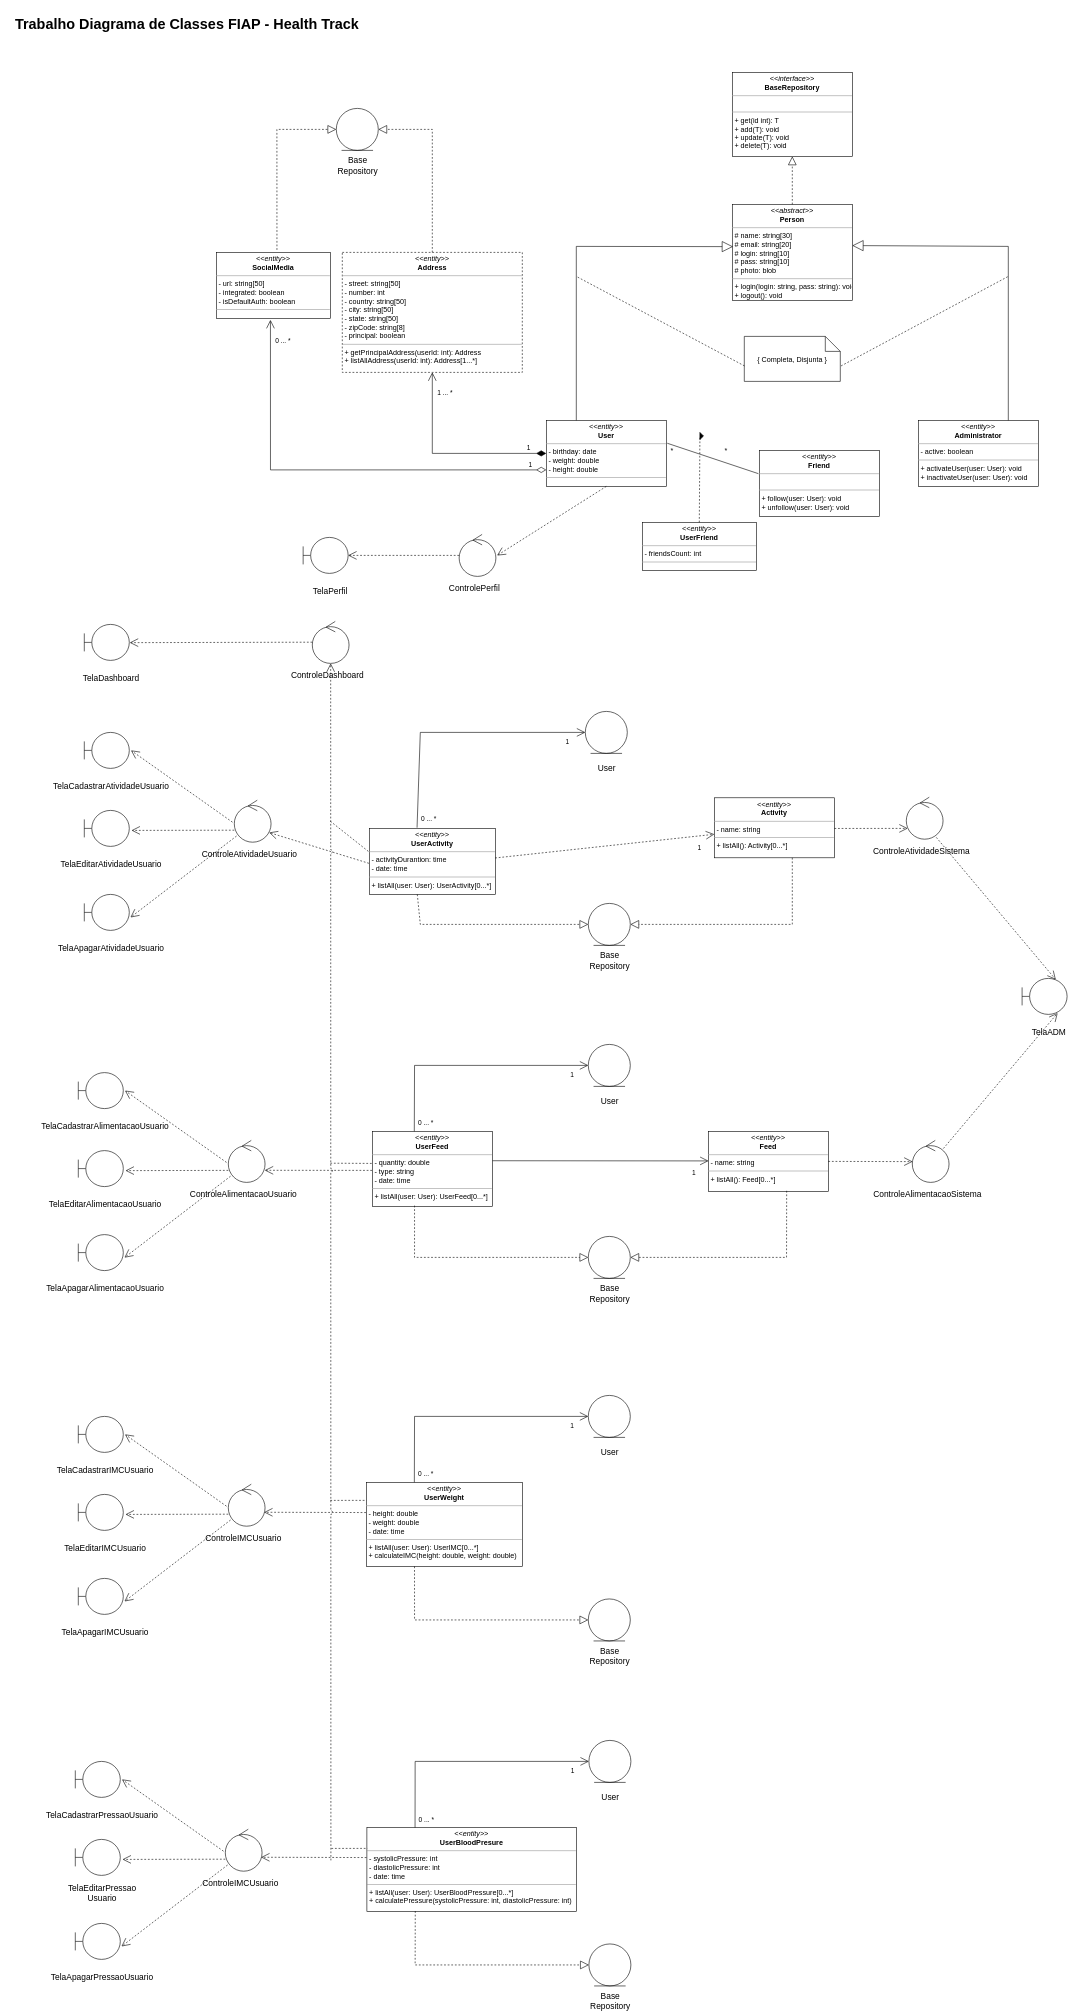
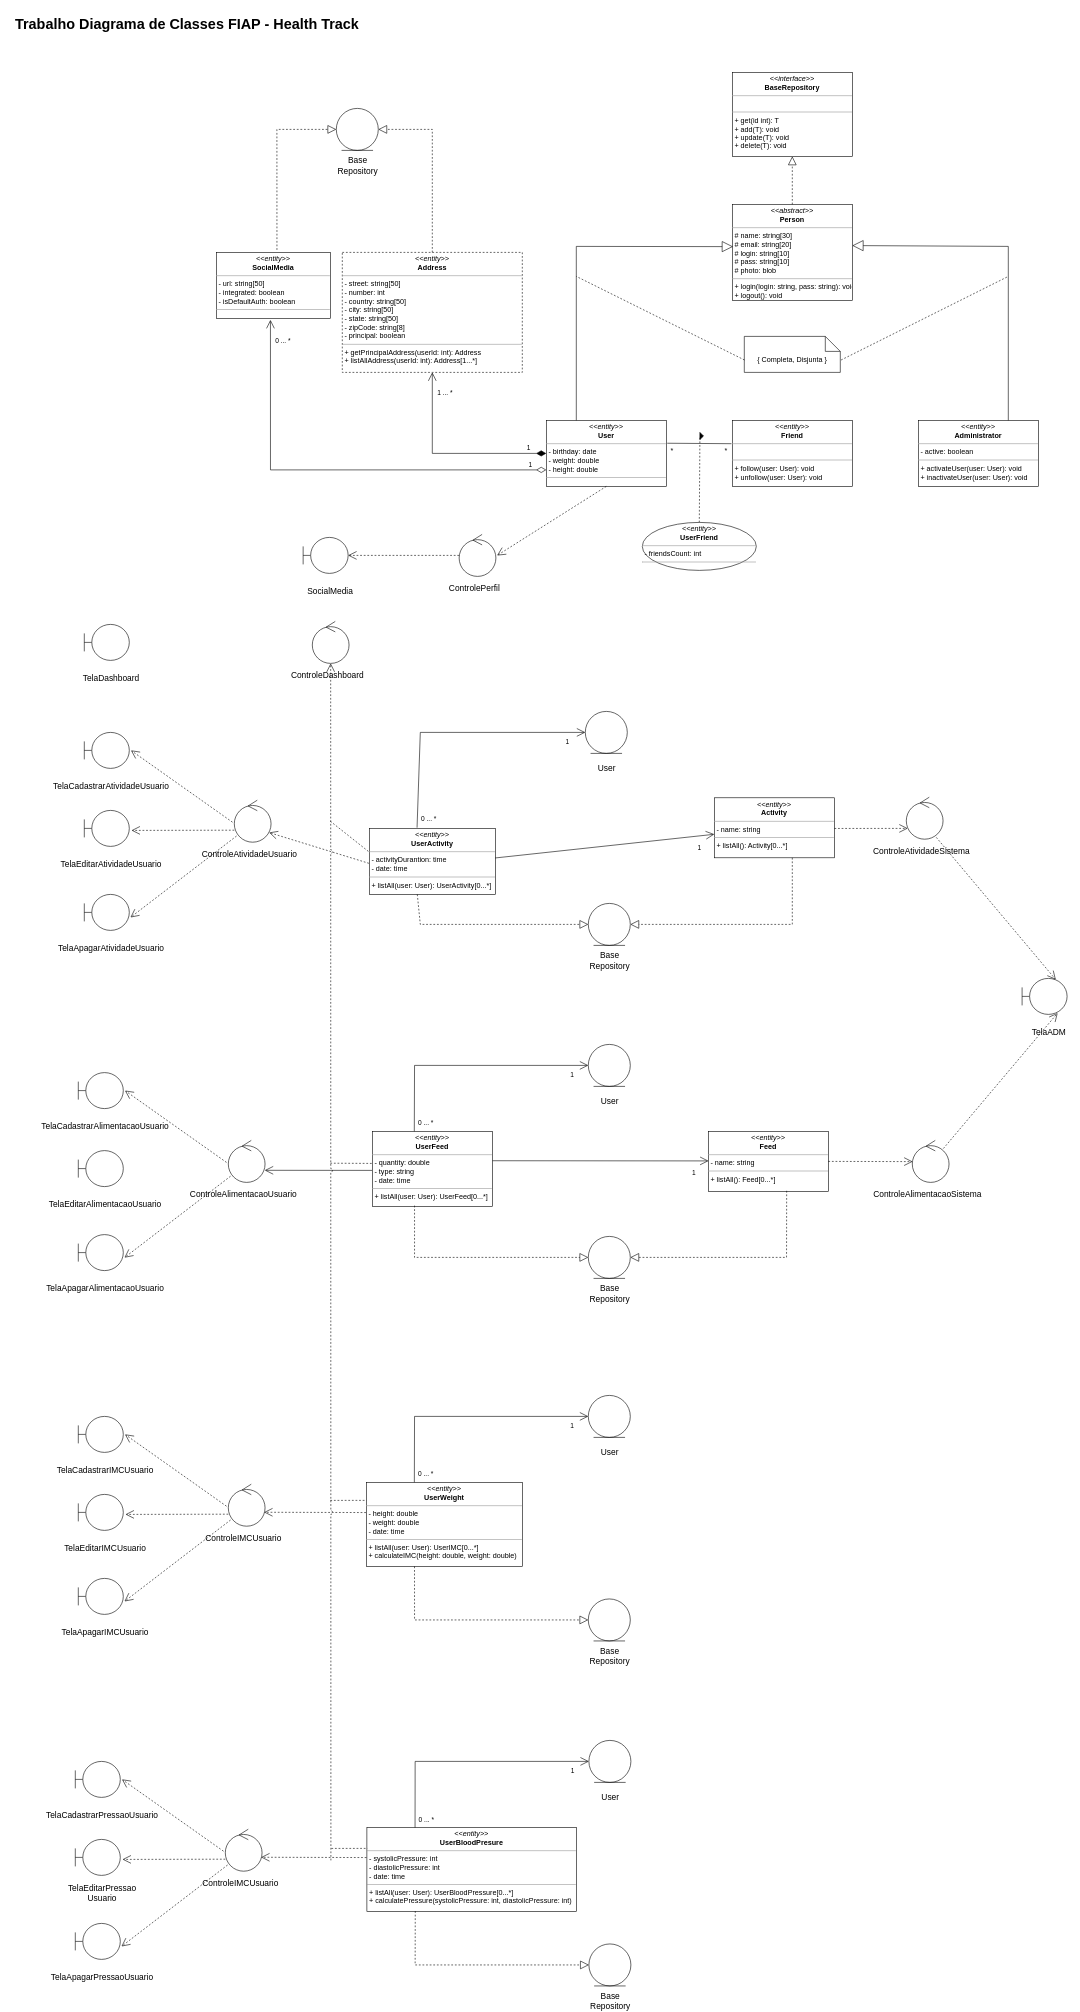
(792, 359) -> (792, 354)
(819, 483) -> (792, 453)
(699, 546) -> (699, 546)
(330, 591) -> (330, 591)
(222, 642) -> none
(604, 846) -> (604, 846)
(178, 1170) -> none
(319, 1170) -> (319, 1170)
